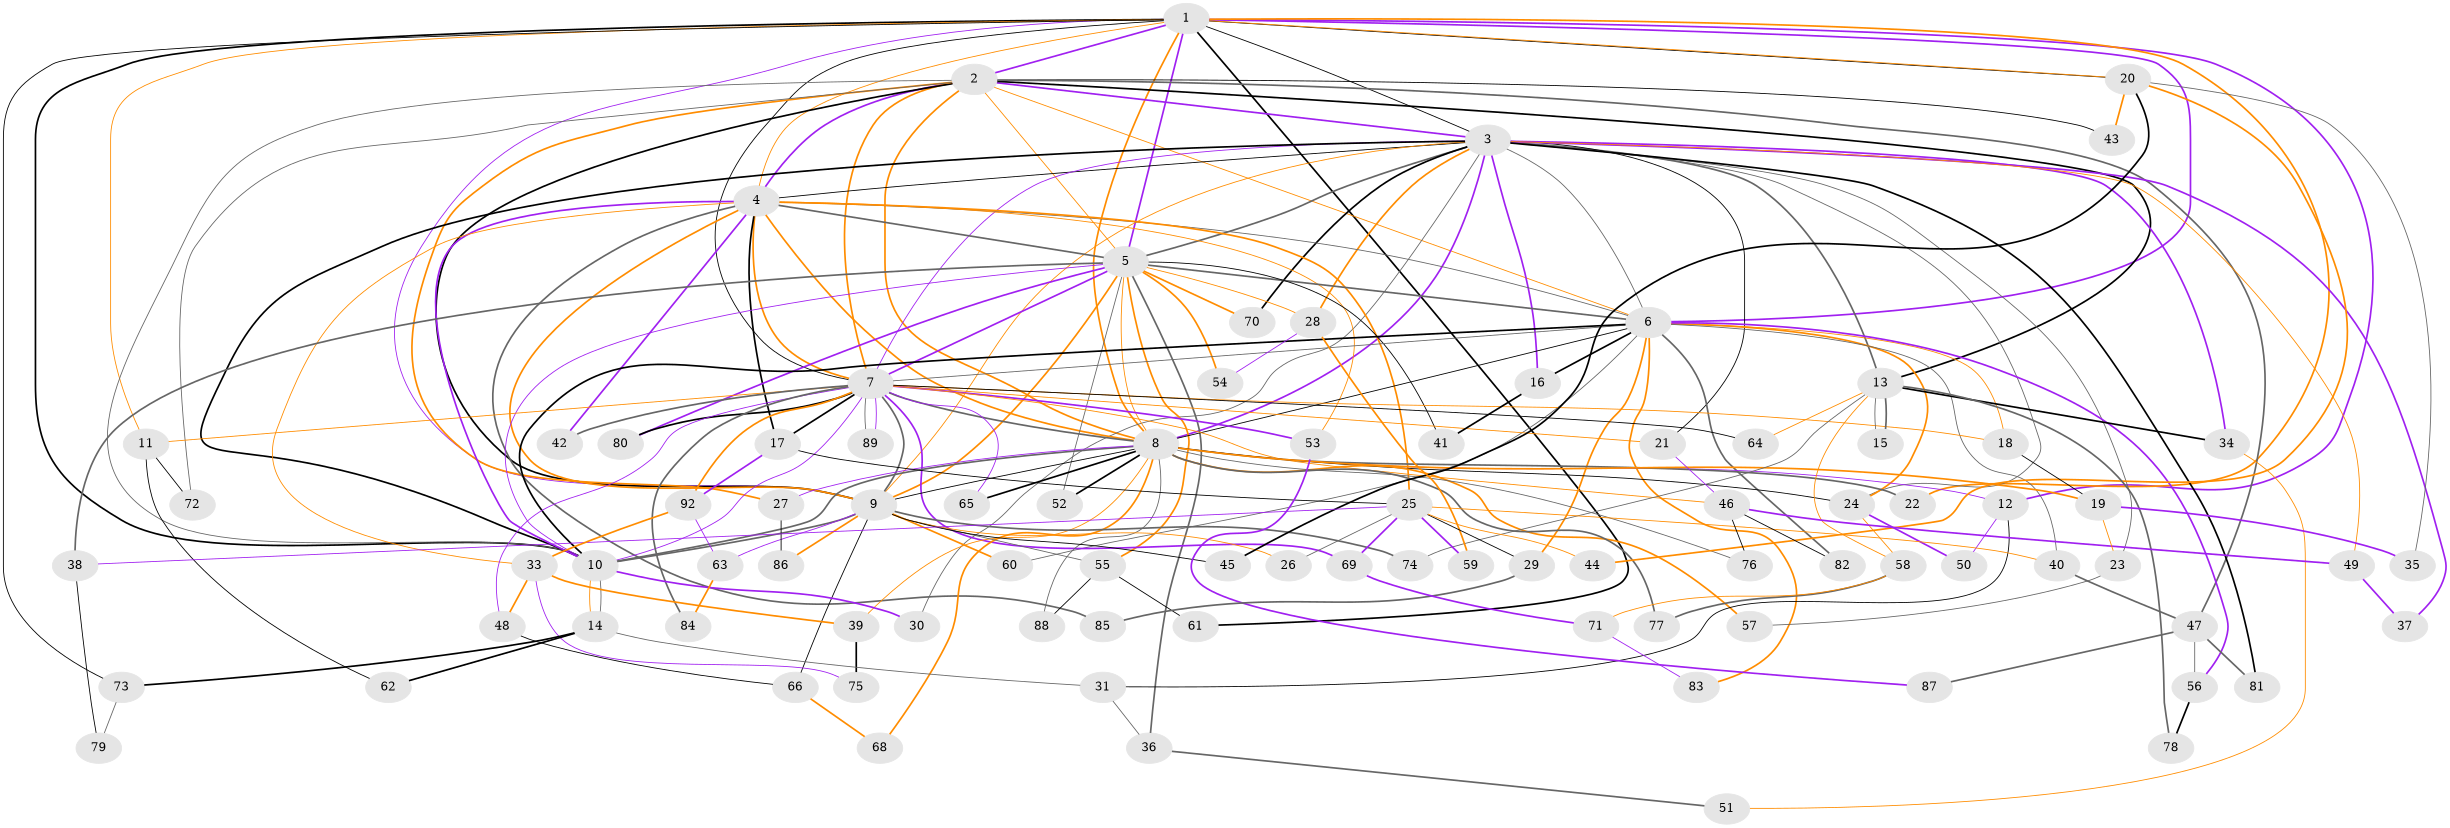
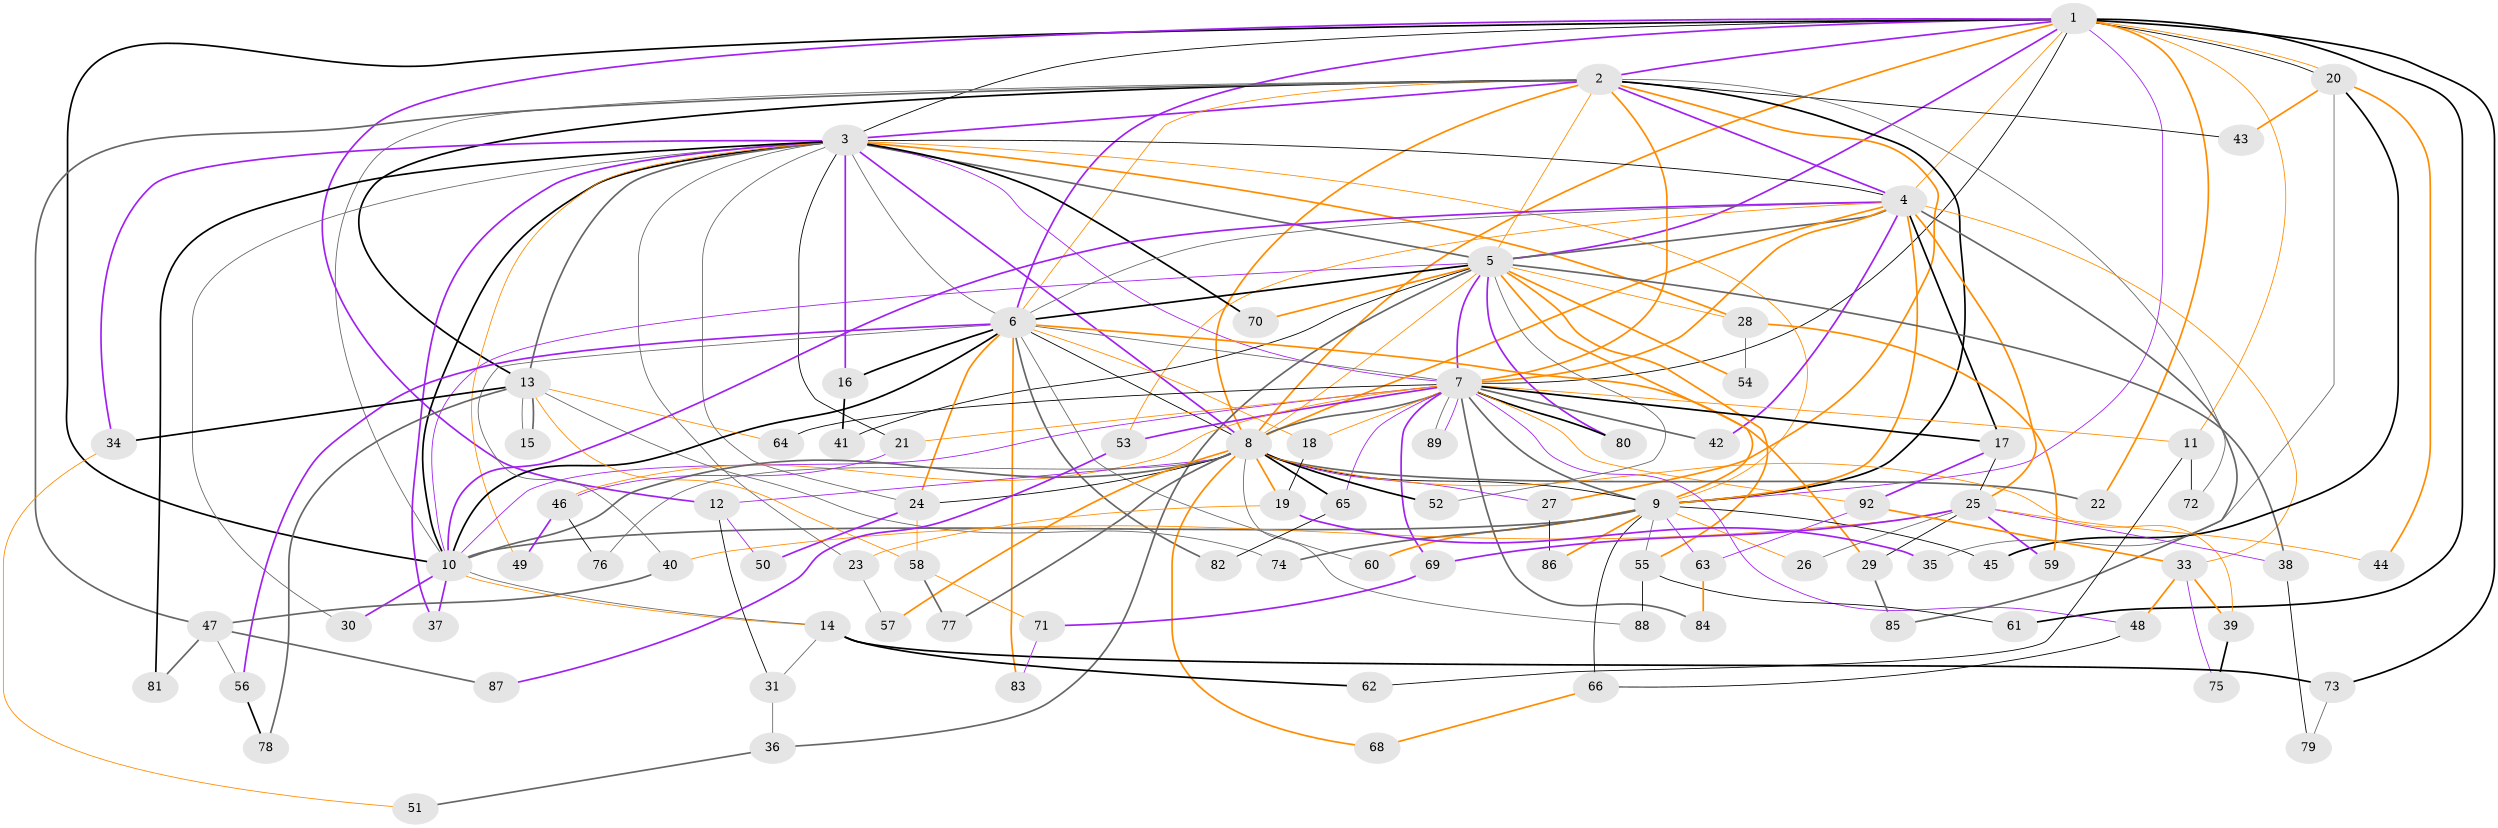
(178, 49) -> (2494, 230)
(1375, 291) -> (1284, 288)
(760, 421) -> (1614, 465)
(1785, 535) -> (1268, 542)
(2378, 596) -> (443, 596)
